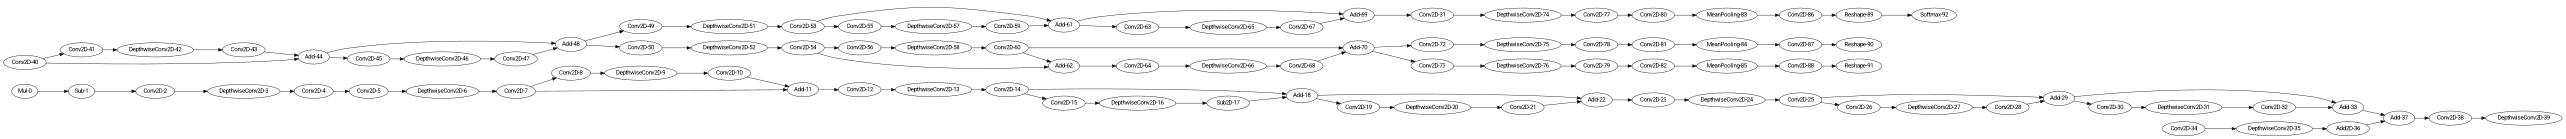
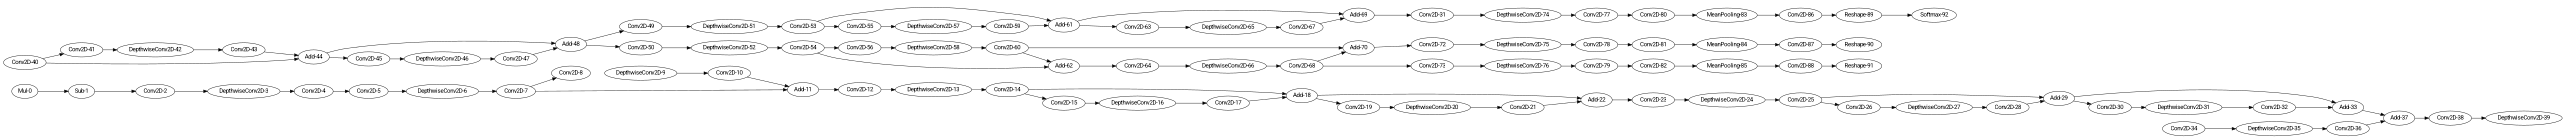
(1392, 56) -> (1365, 66)
(596, 73) -> none
(1228, 103) -> (1228, 103)
(2348, 129) -> (2348, 129)
